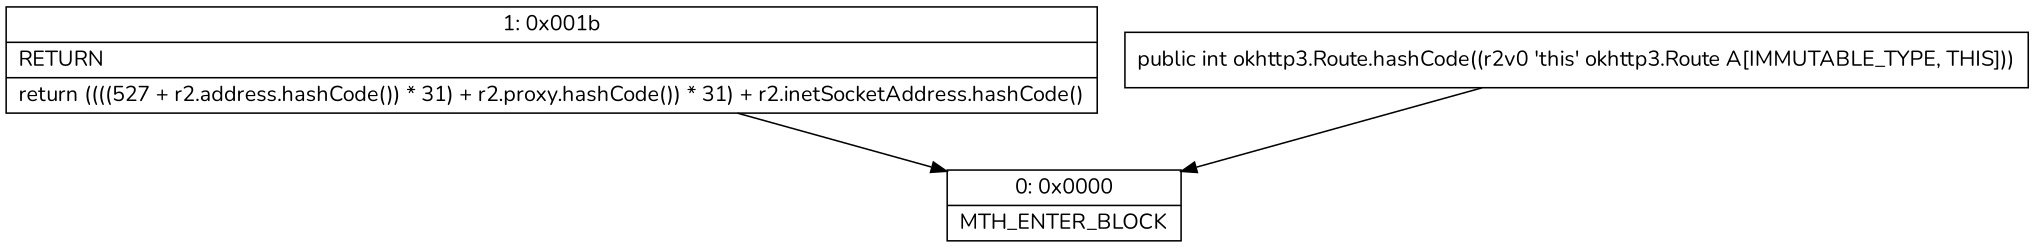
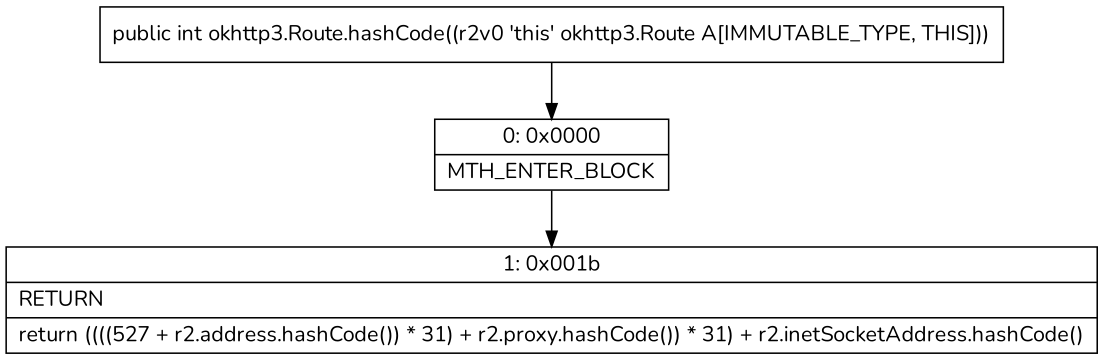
(834, 140) -> (552, 211)
